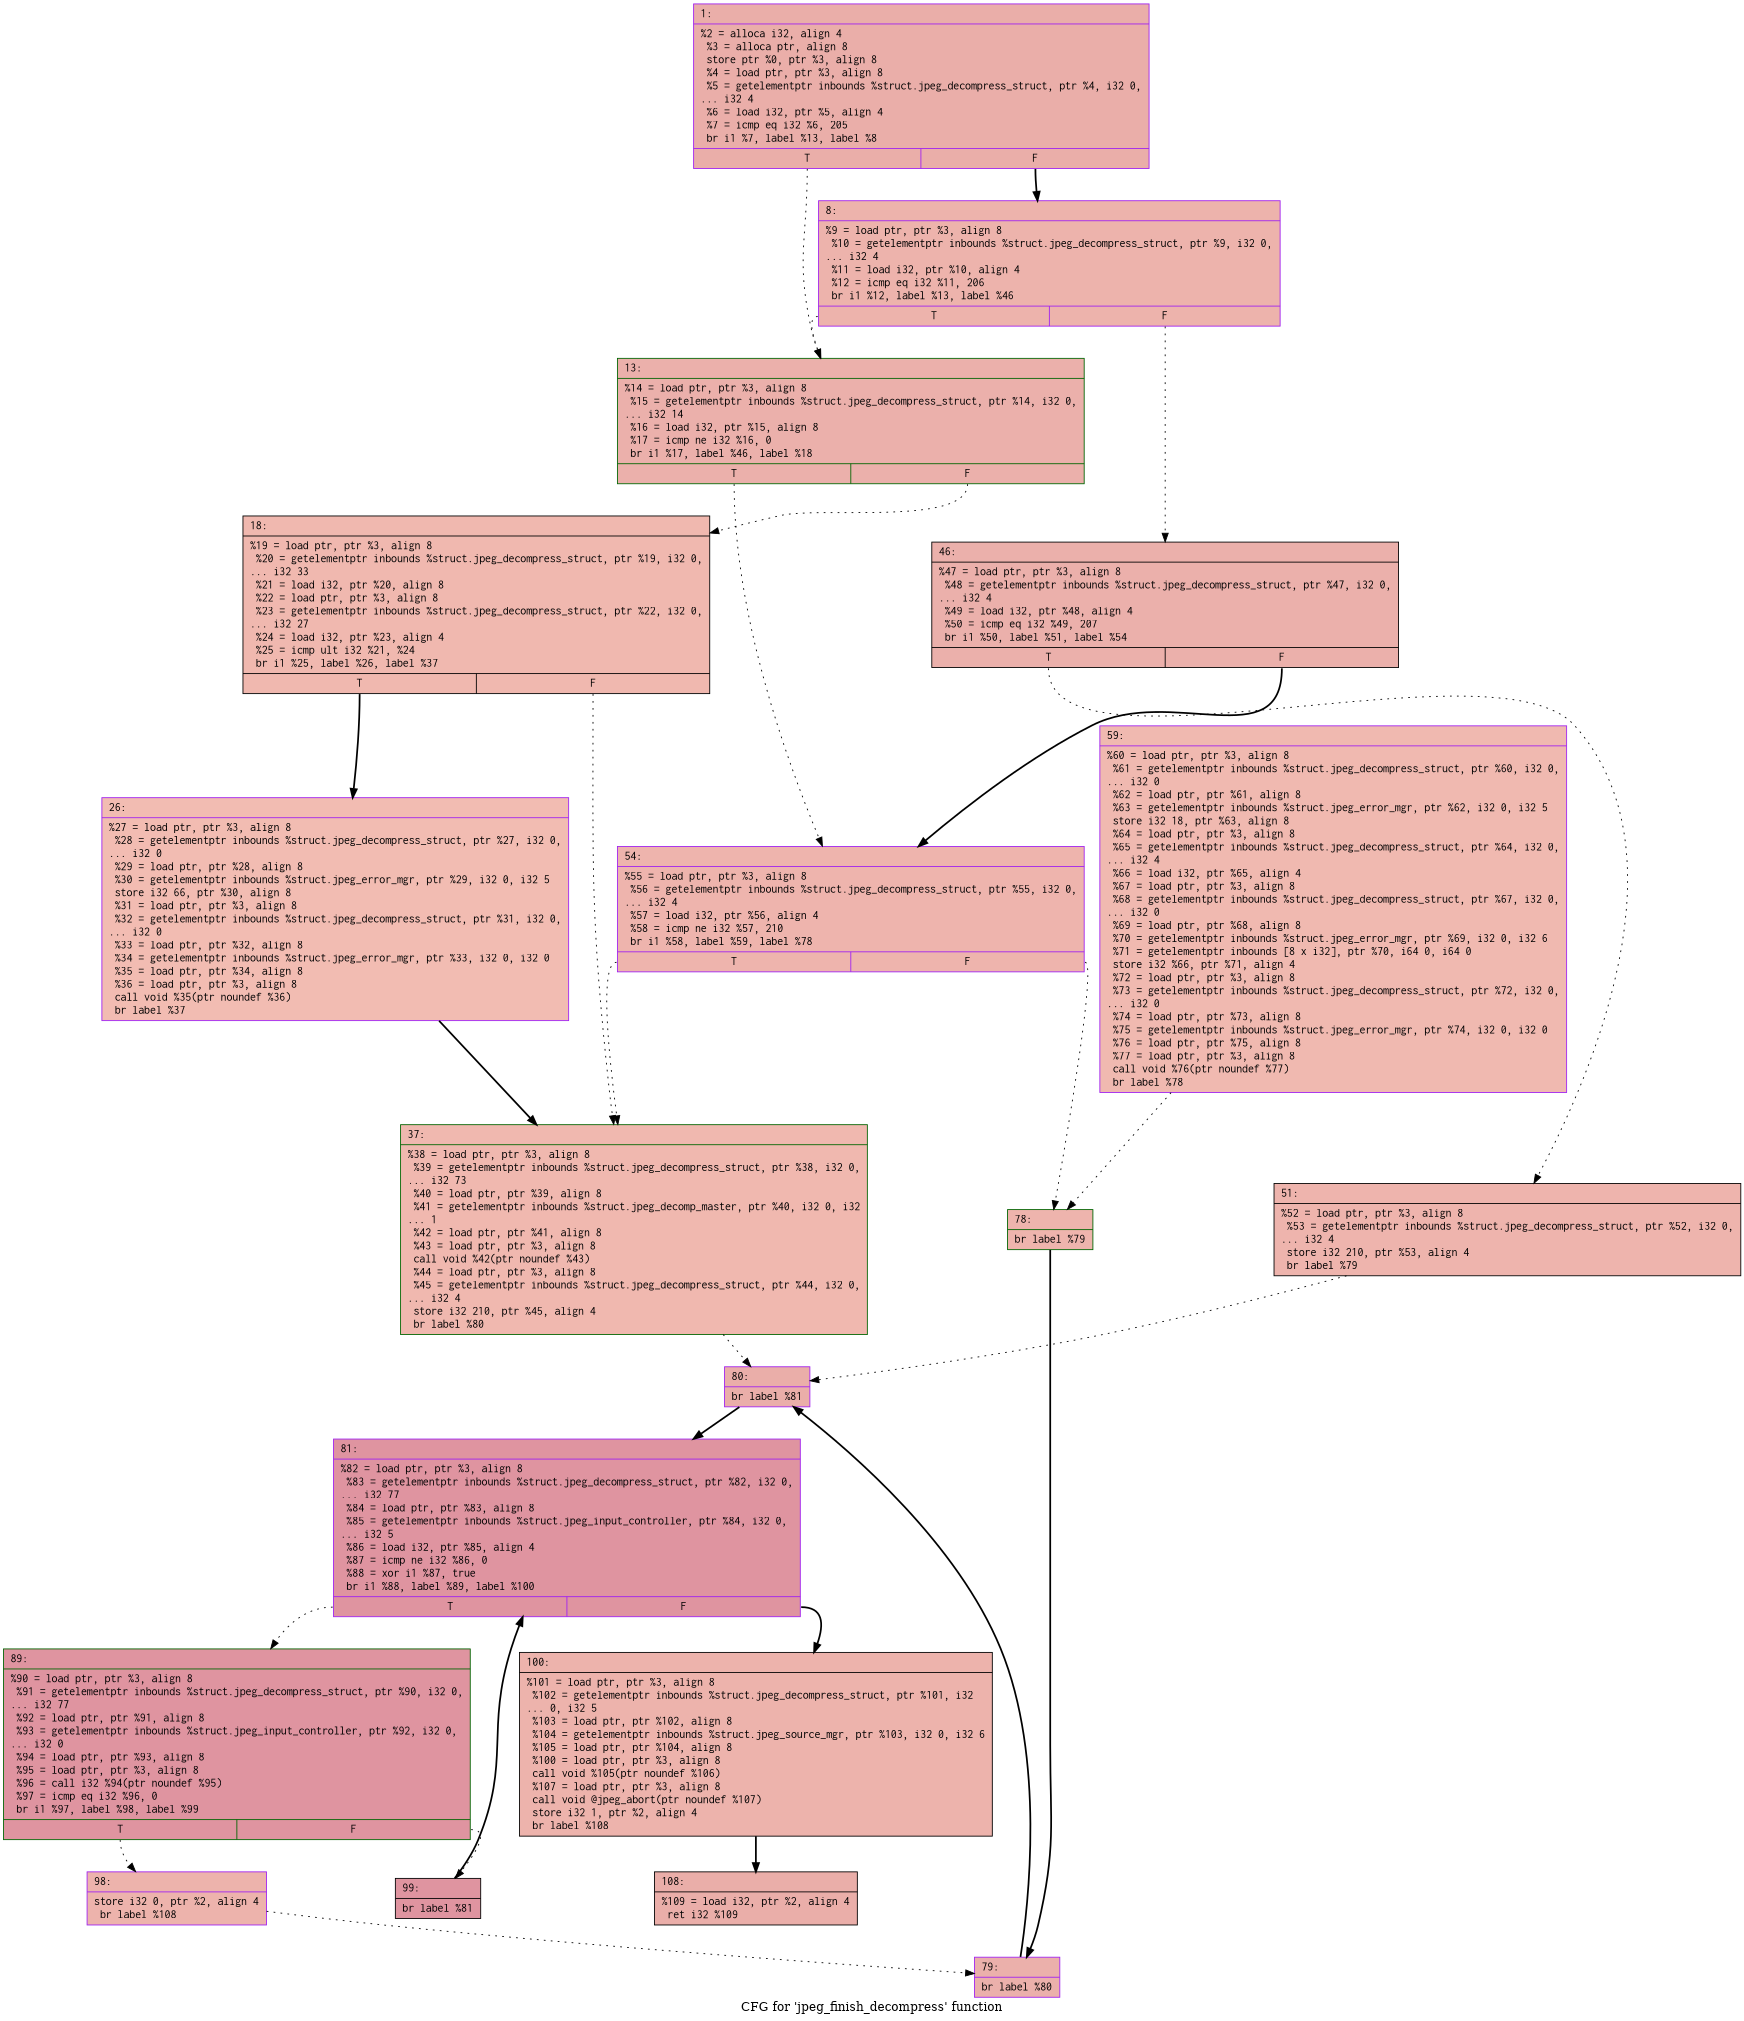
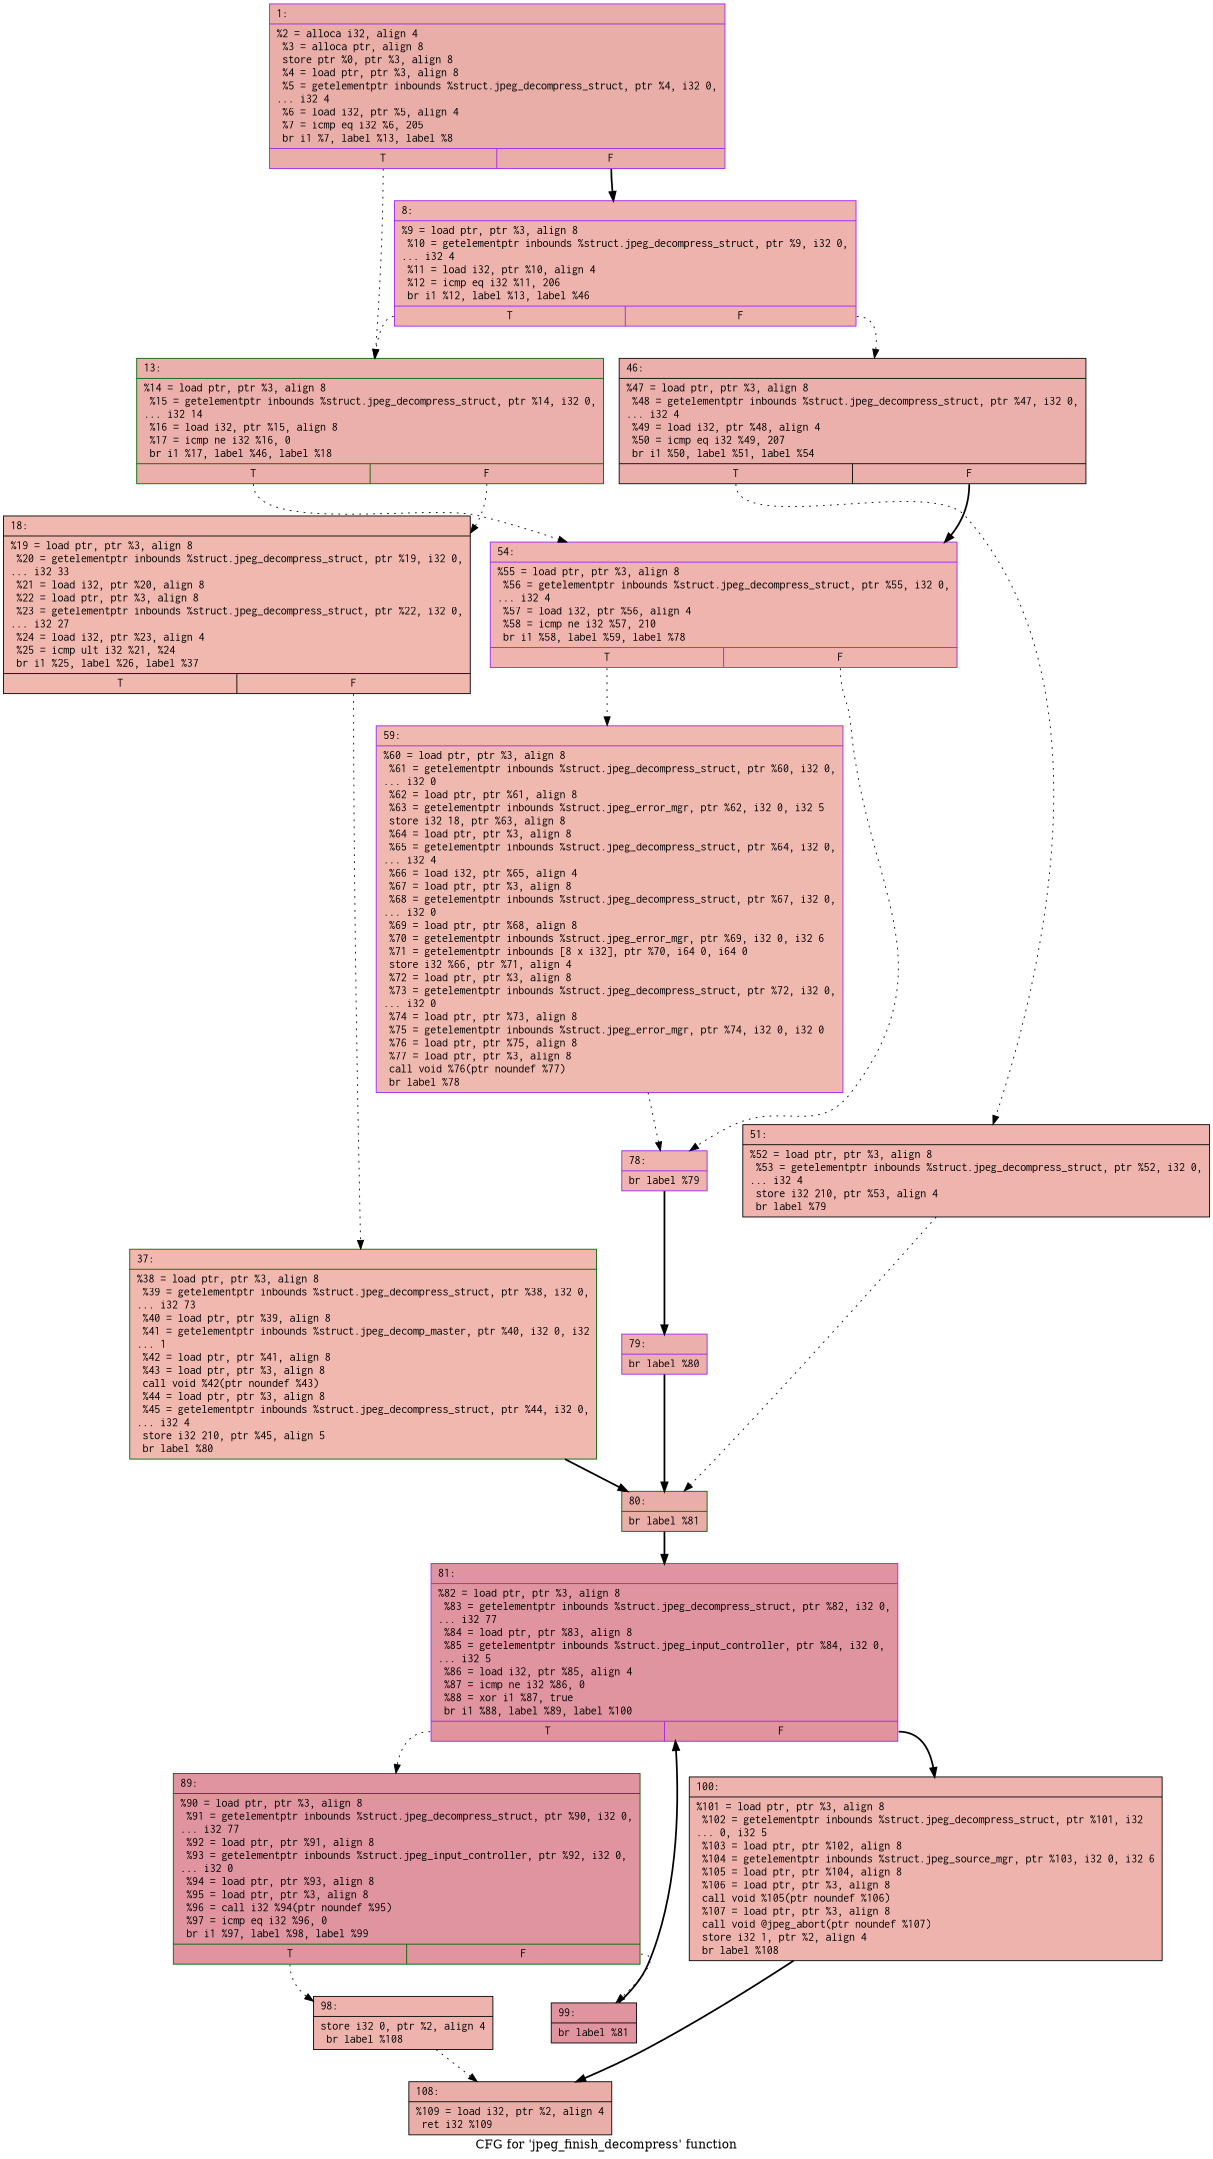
(335, 909) -> none
(607, 1014) -> (607, 693)
(1050, 1230) -> (664, 1171)
(502, 1311) -> (231, 1436)
(734, 1347) -> (592, 1473)
(767, 1387) -> (664, 1511)
(624, 1760) -> (793, 1885)
(177, 1898) -> (403, 2023)
(616, 1946) -> (453, 2063)
